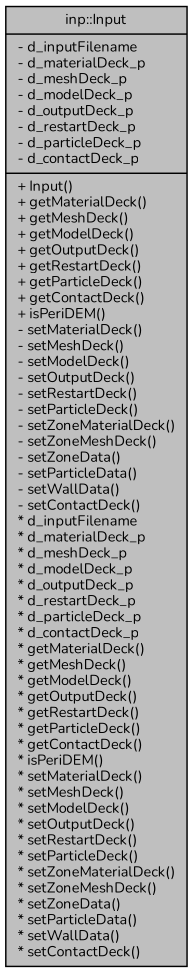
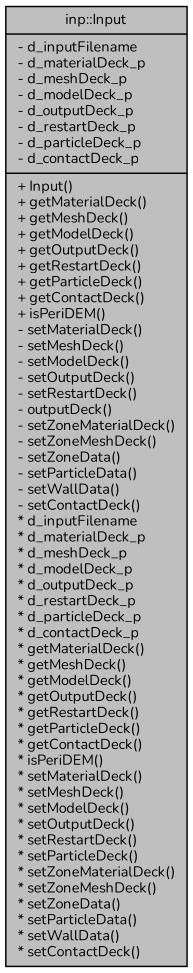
(78, 410) -> (65, 410)
